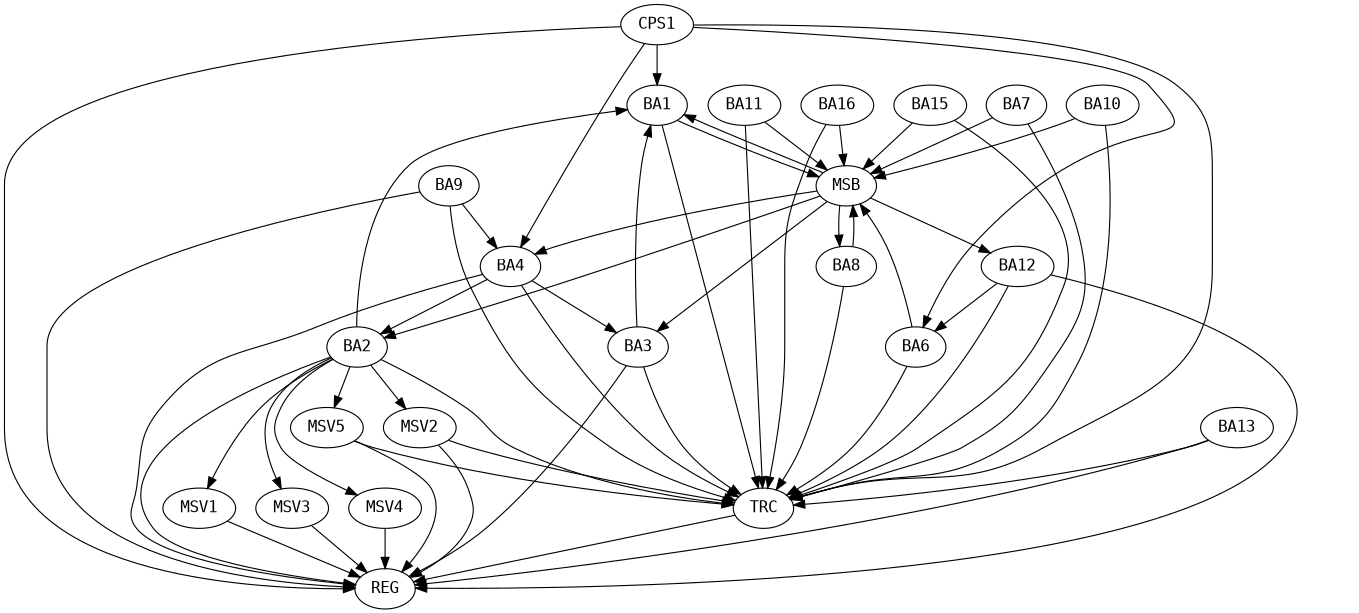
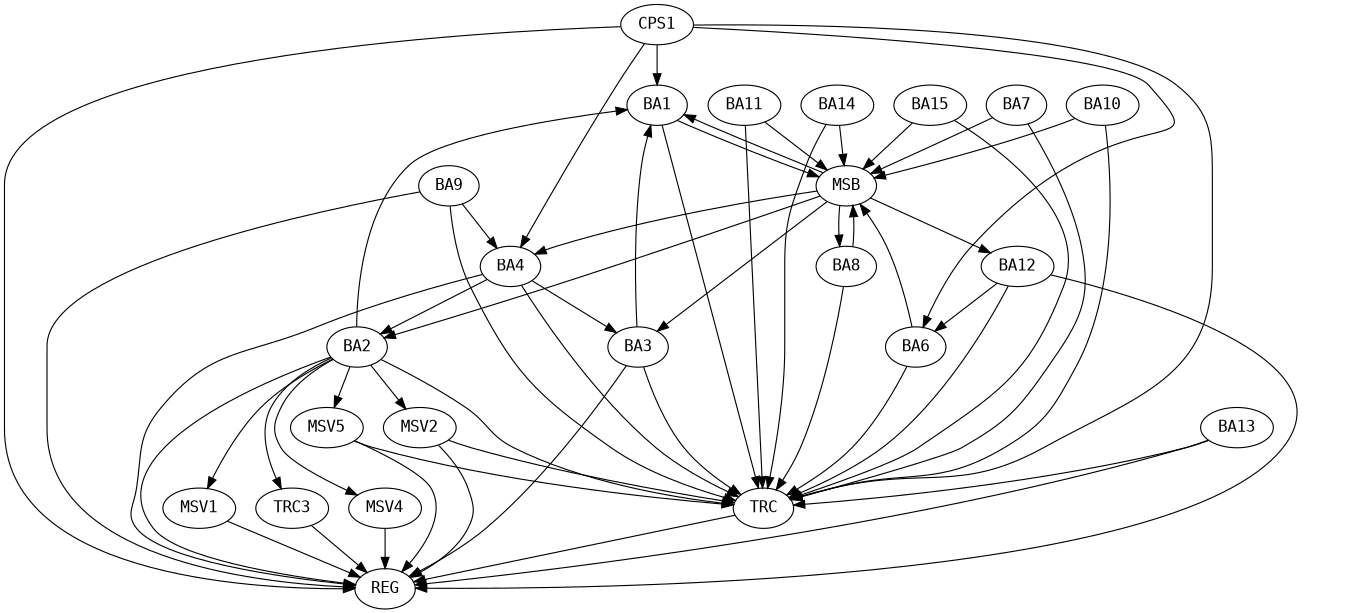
(837, 105) -> (837, 105)
(292, 508) -> (292, 508)
